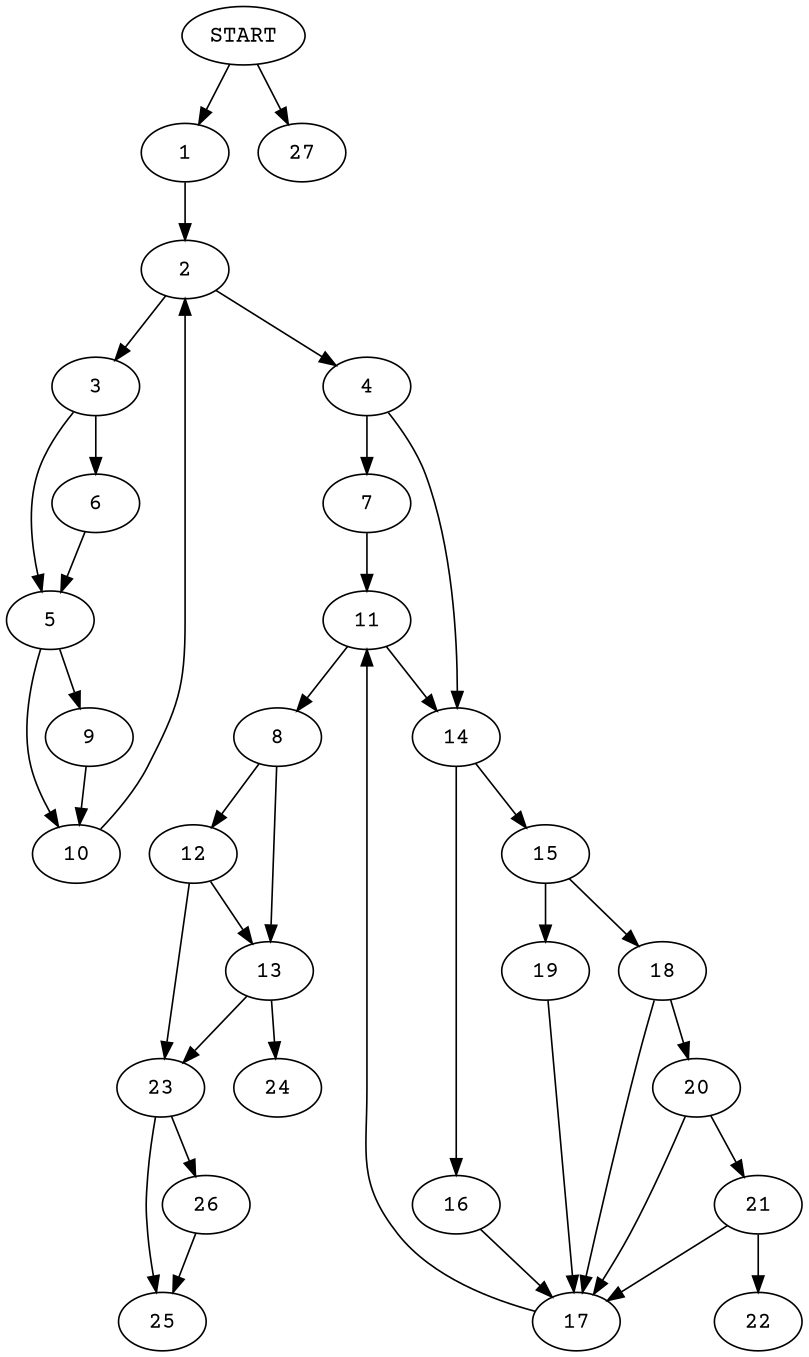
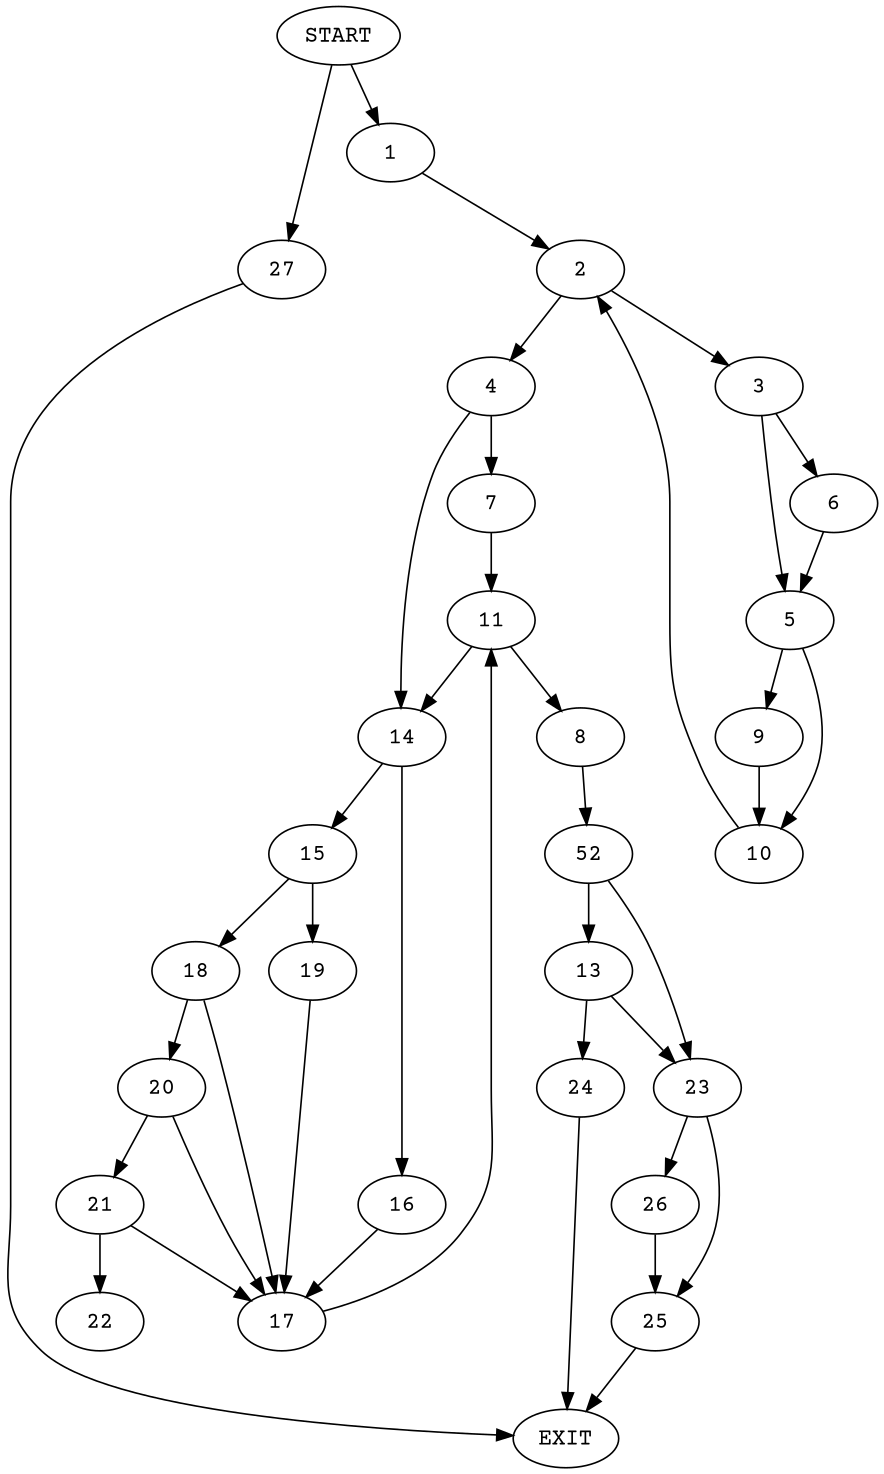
(274, 846) -> none
(193, 854) -> (589, 854)
none -> (566, 1439)
